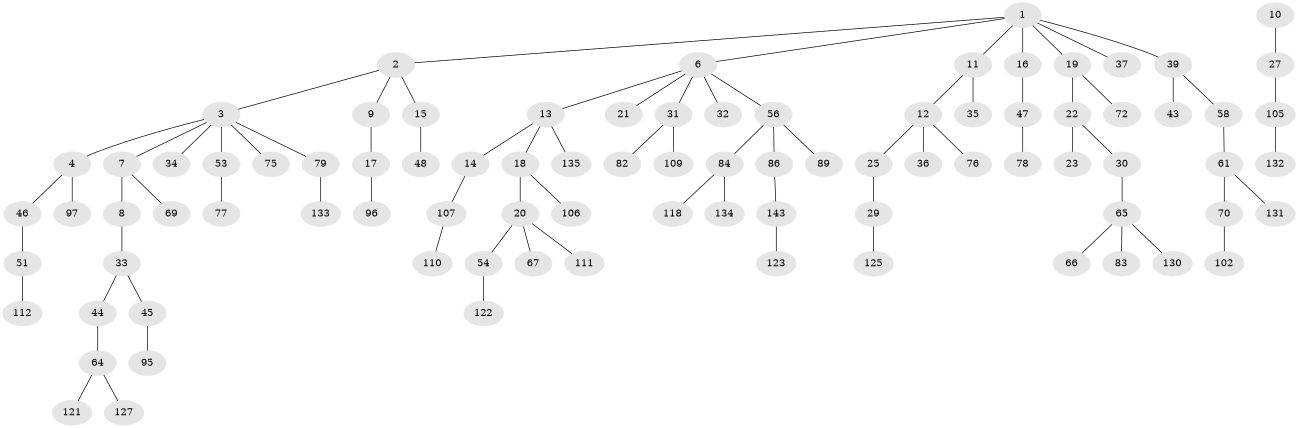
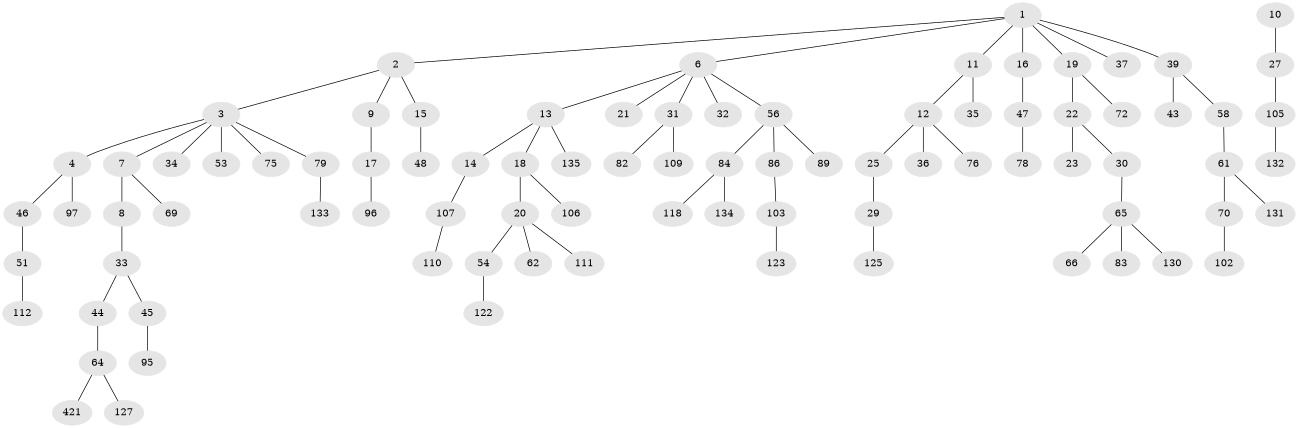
(221, 214) -> none
(776, 214) -> (776, 214)
(533, 264) -> (533, 264)
(72, 413) -> (72, 413)
